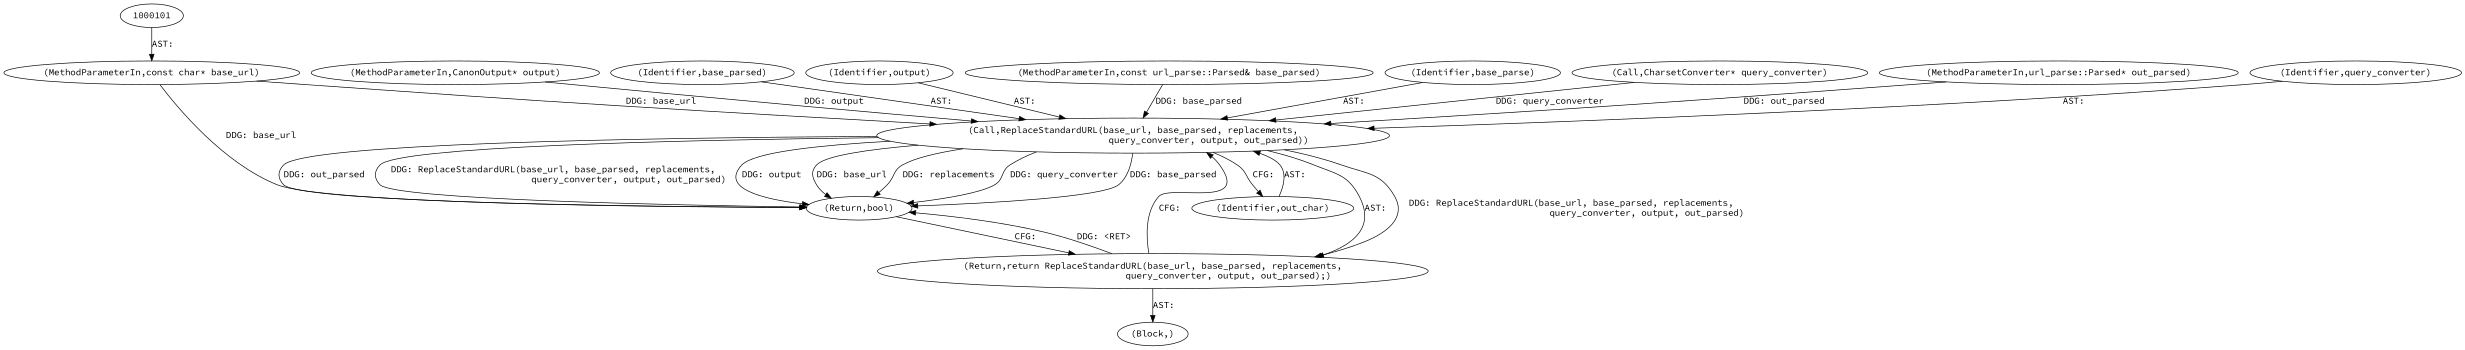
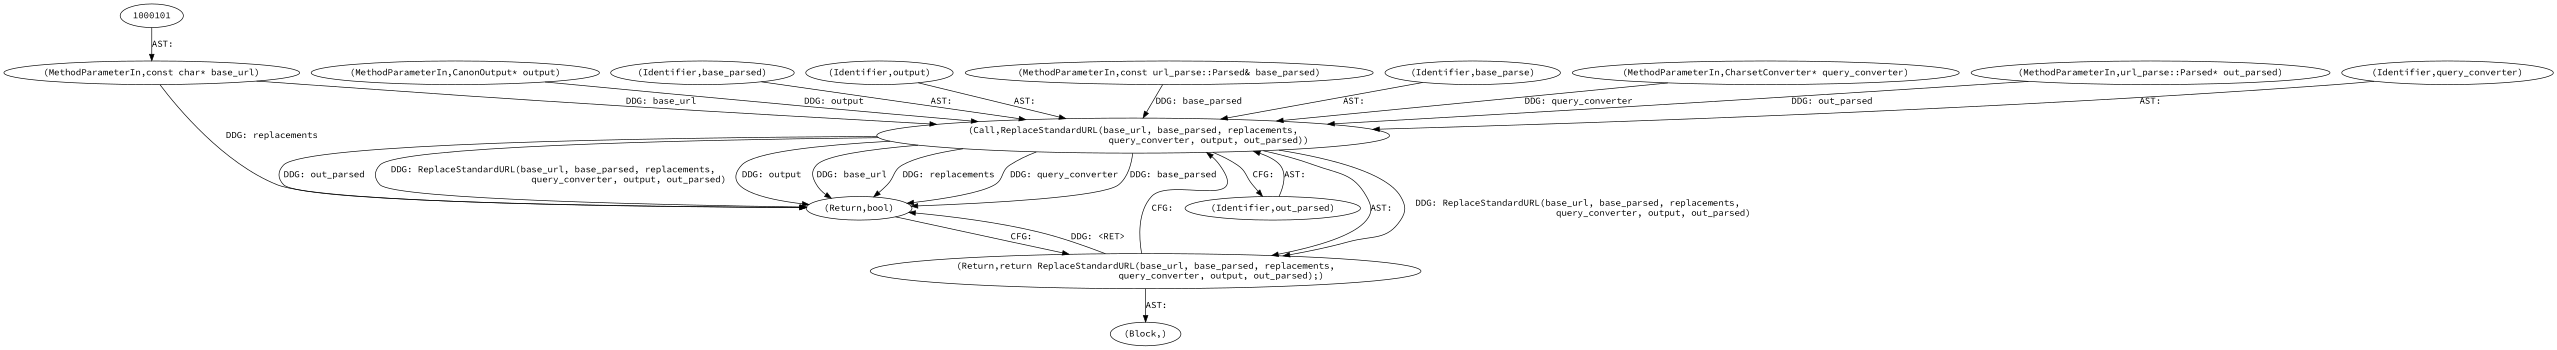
(1720, 73) -> (1766, 73)
(261, 136) -> (272, 136)
(1273, 208) -> (1273, 208)
